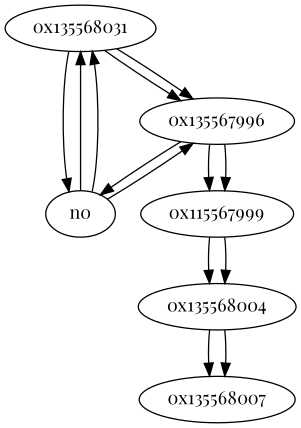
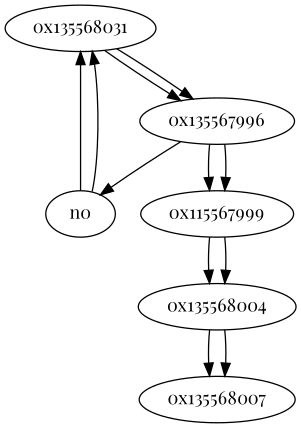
(63, 115) -> none
(145, 176) -> none
